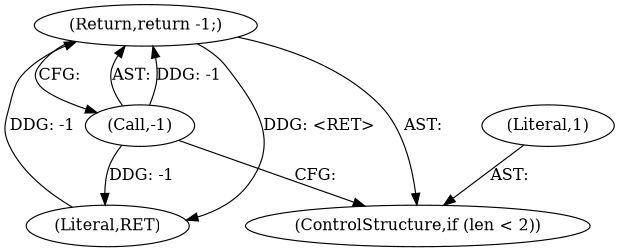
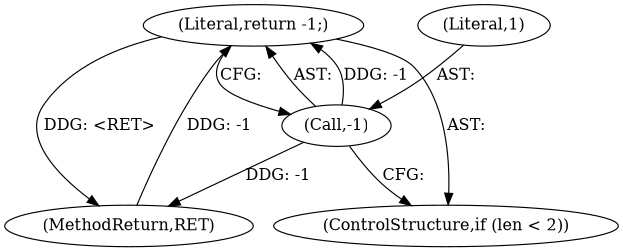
(146, 25) -> (253, 25)
(489, 172) -> (430, 73)
(108, 226) -> (129, 226)
